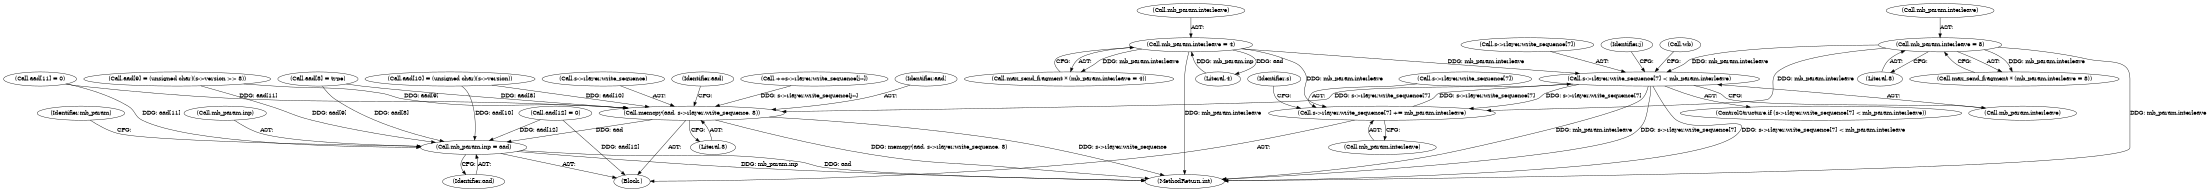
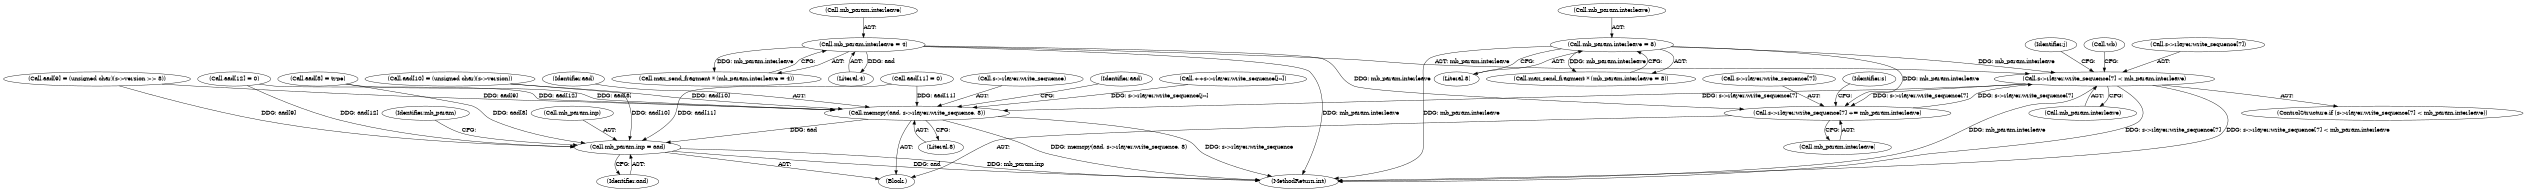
(1225, 62) -> (858, 62)
(1486, 62) -> (1472, 62)
(592, 146) -> (531, 93)
